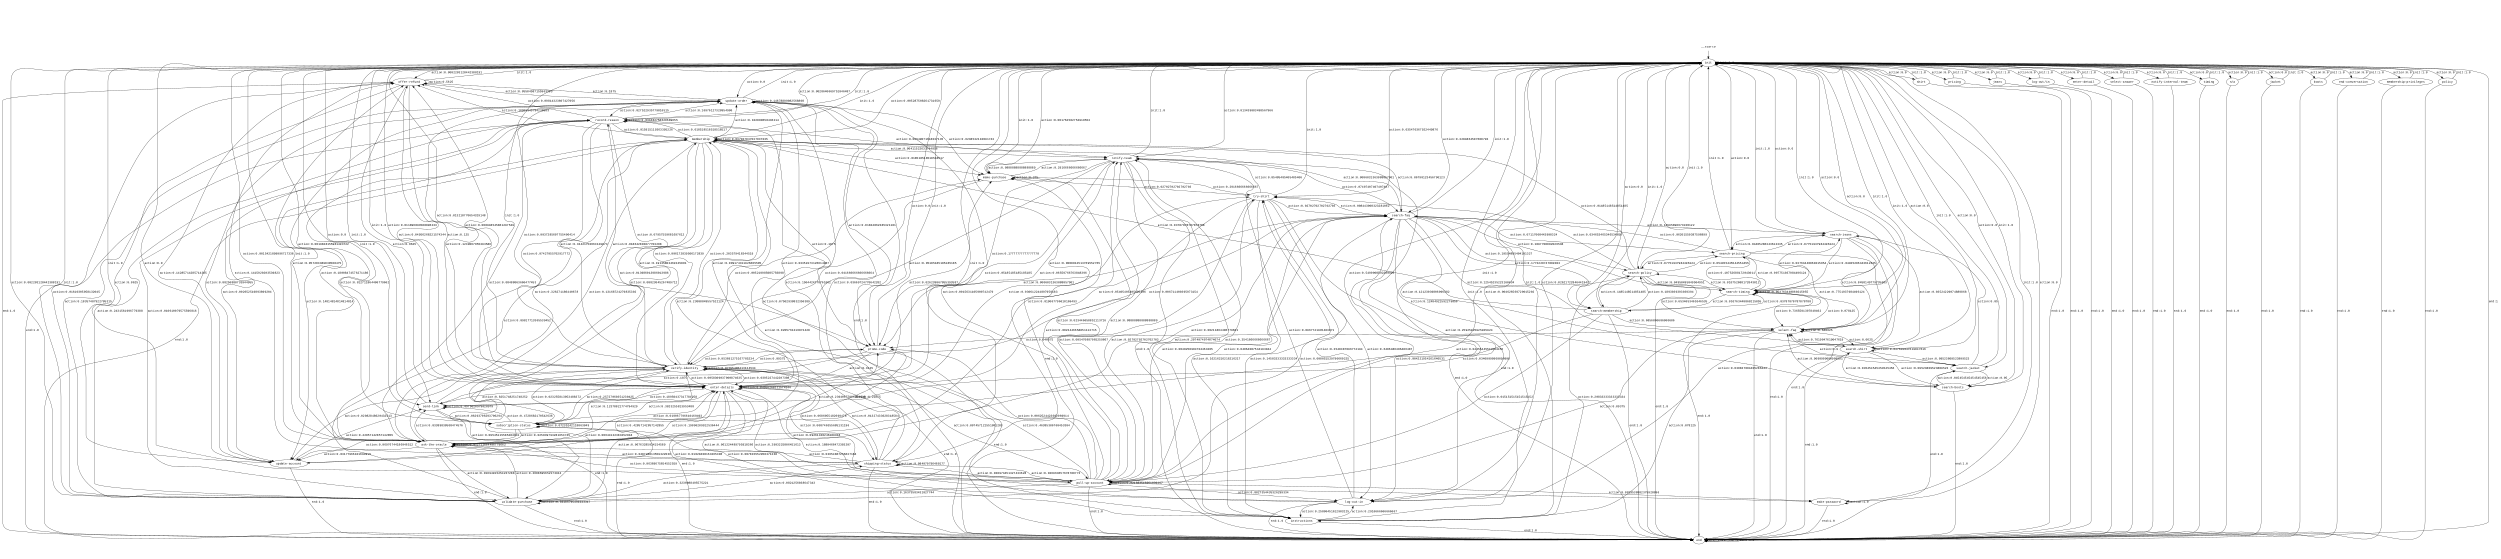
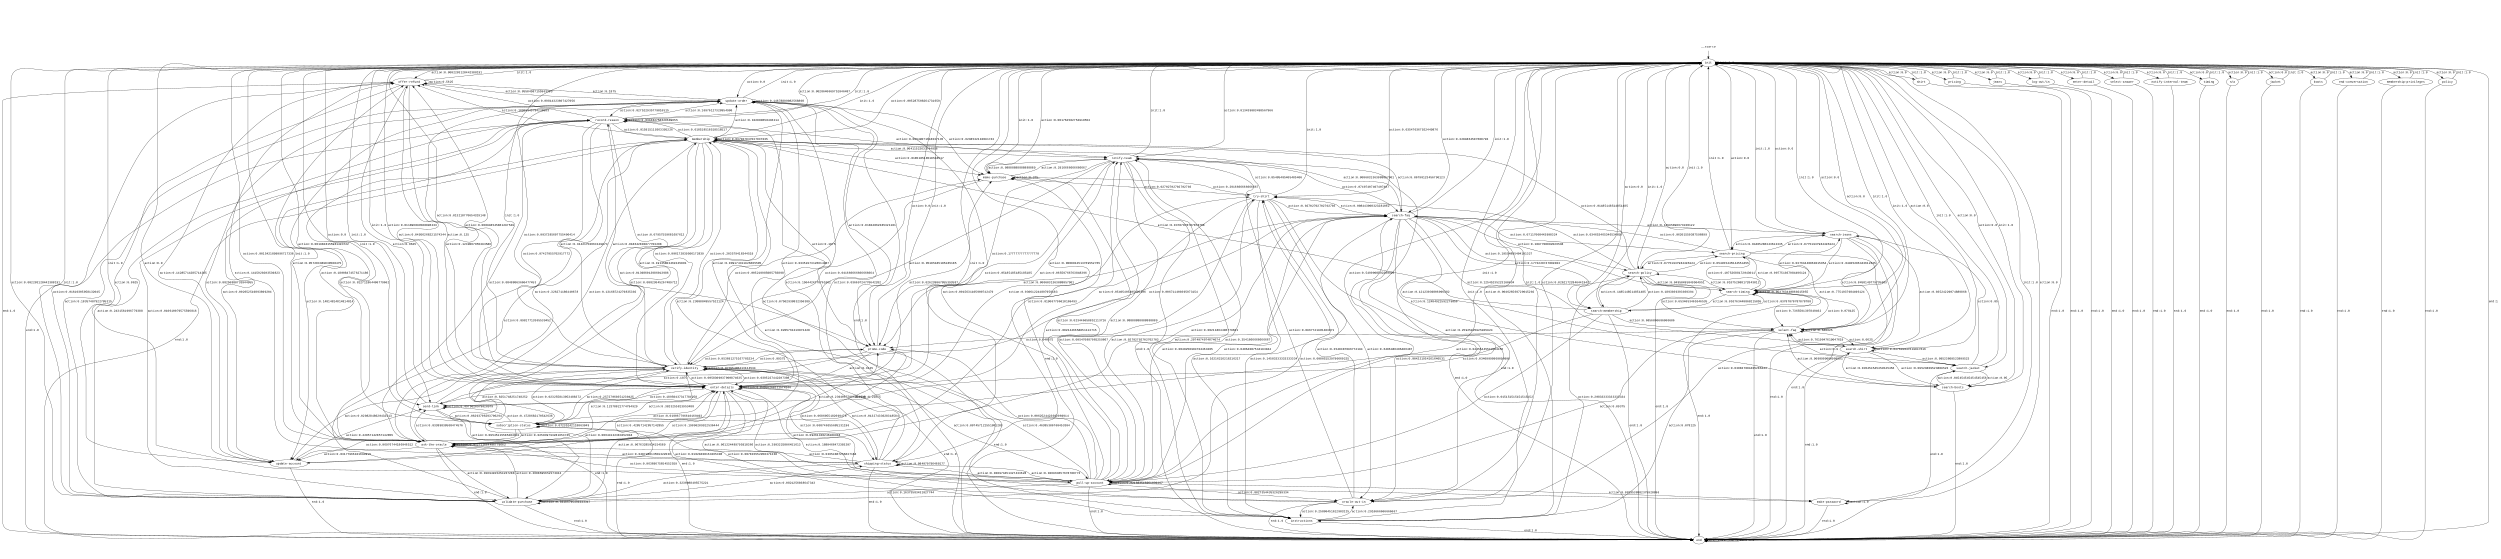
(1354, 502) -> (1354, 502)
